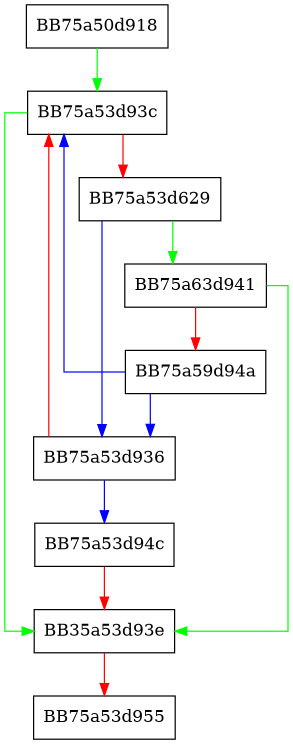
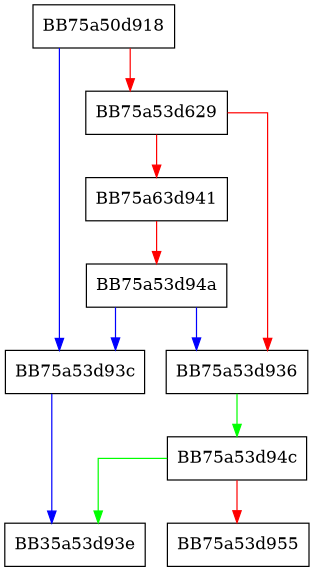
(97, 63) -> (59, 193)
(123, 150) -> (130, 63)
(173, 236) -> (157, 150)
(49, 292) -> none
(102, 323) -> (268, 206)
(5, 369) -> (52, 452)
(196, 372) -> (157, 286)
(104, 495) -> (237, 409)
(288, 498) -> none
(104, 582) -> (106, 458)
(104, 668) -> (237, 495)
